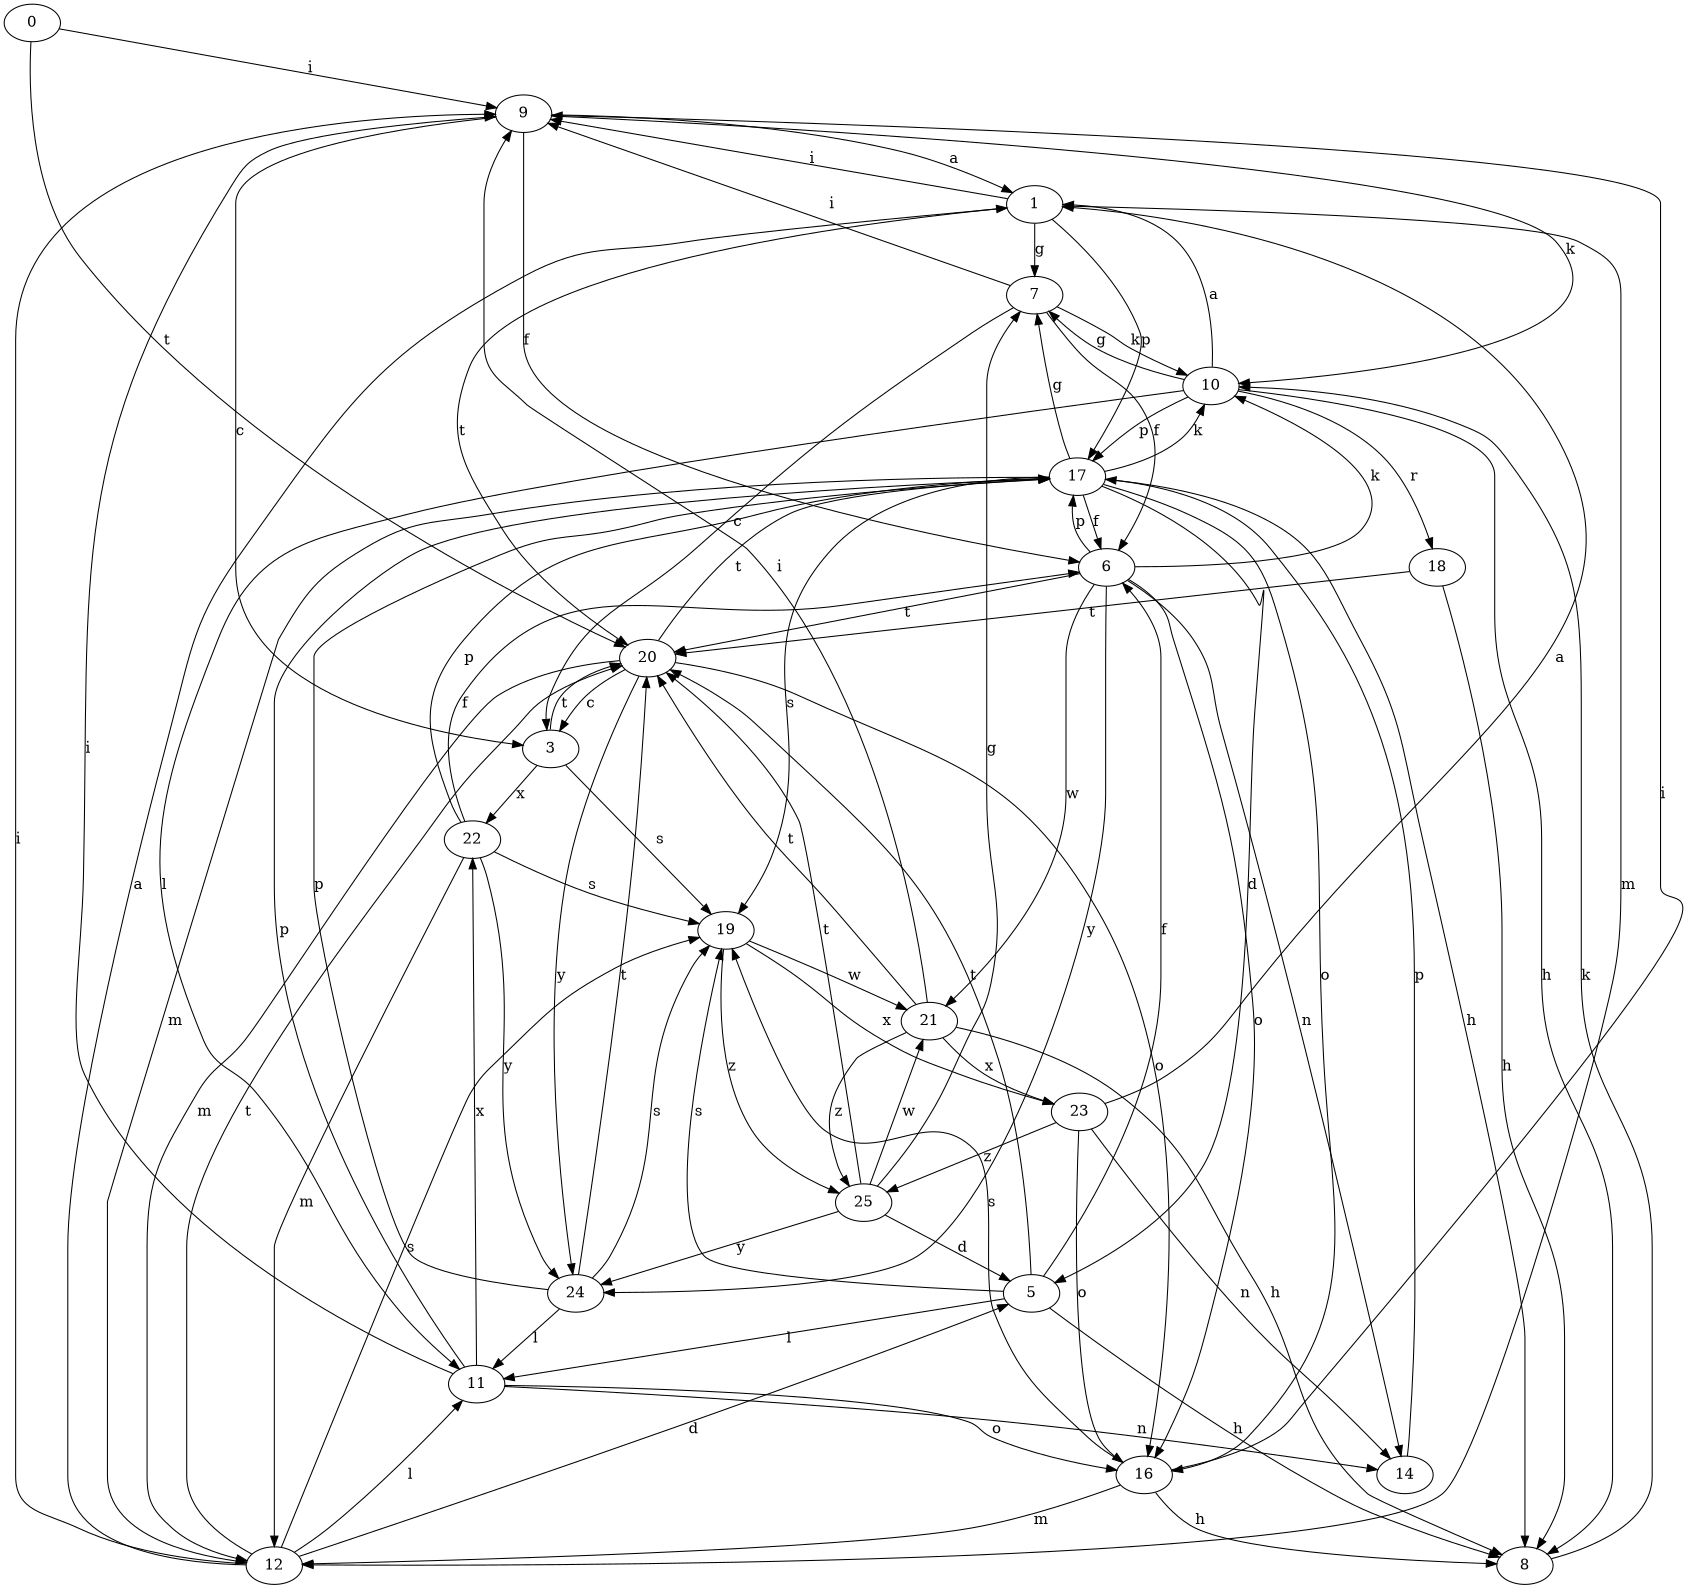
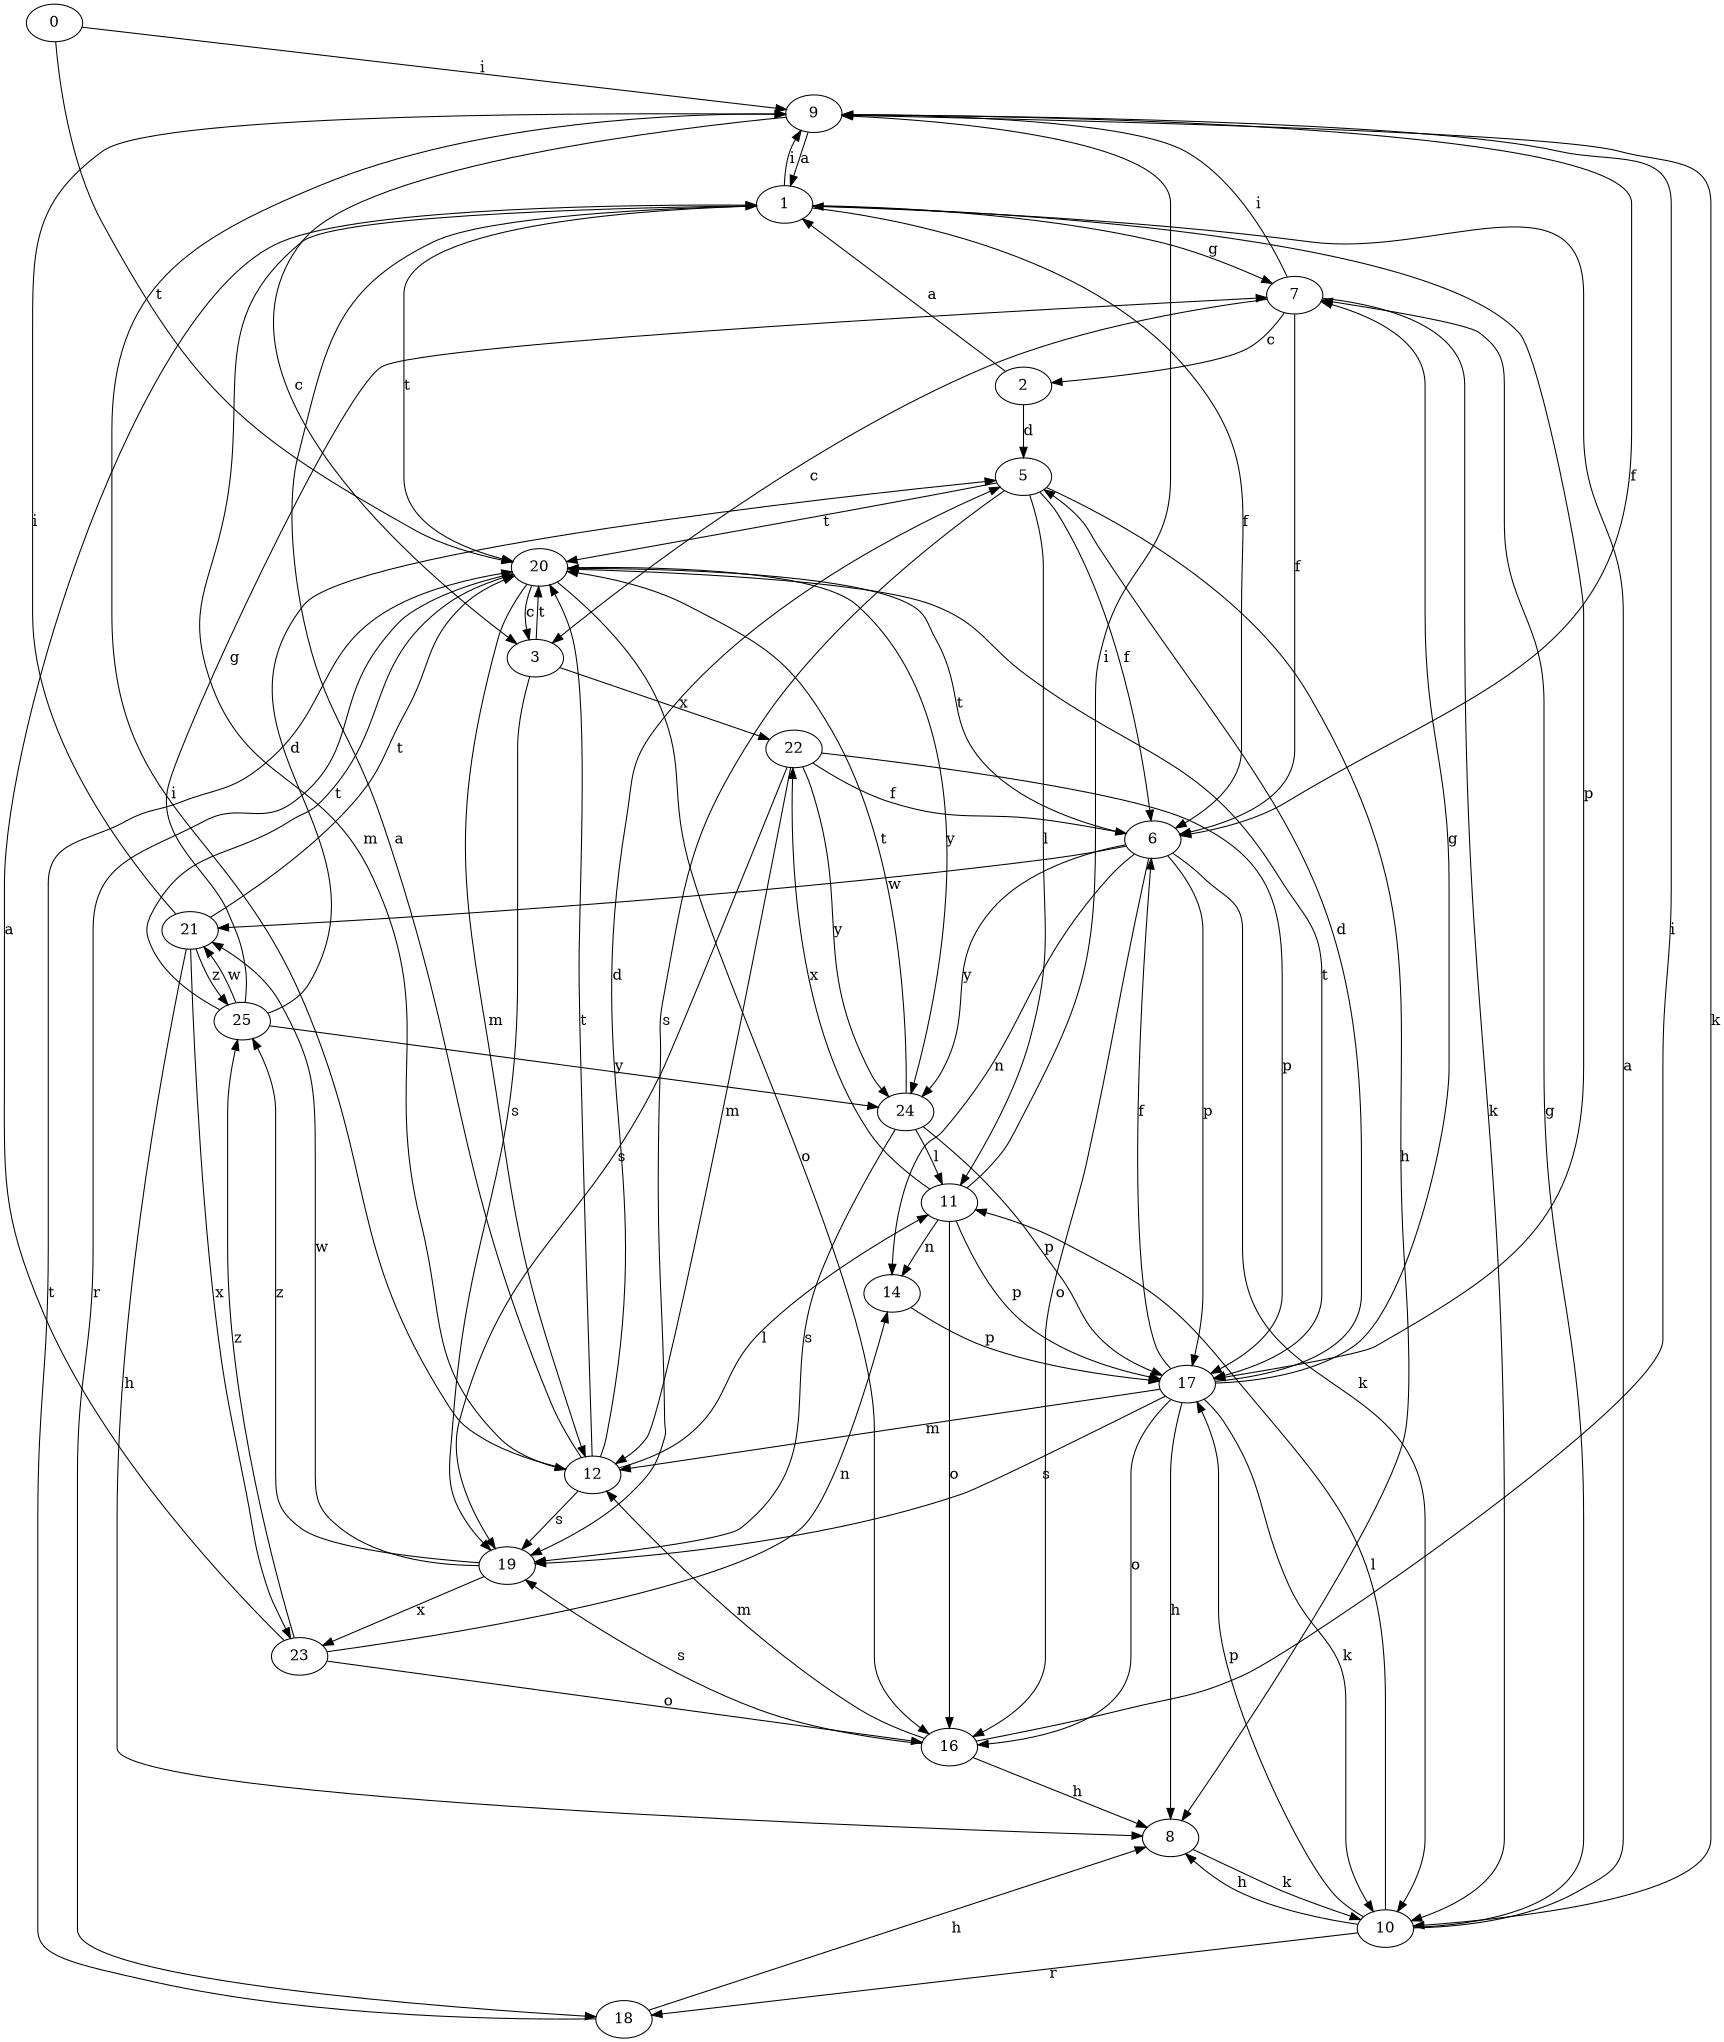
none -> (1024, 386)
none -> (1209, 399)
none -> (88, 1339)
